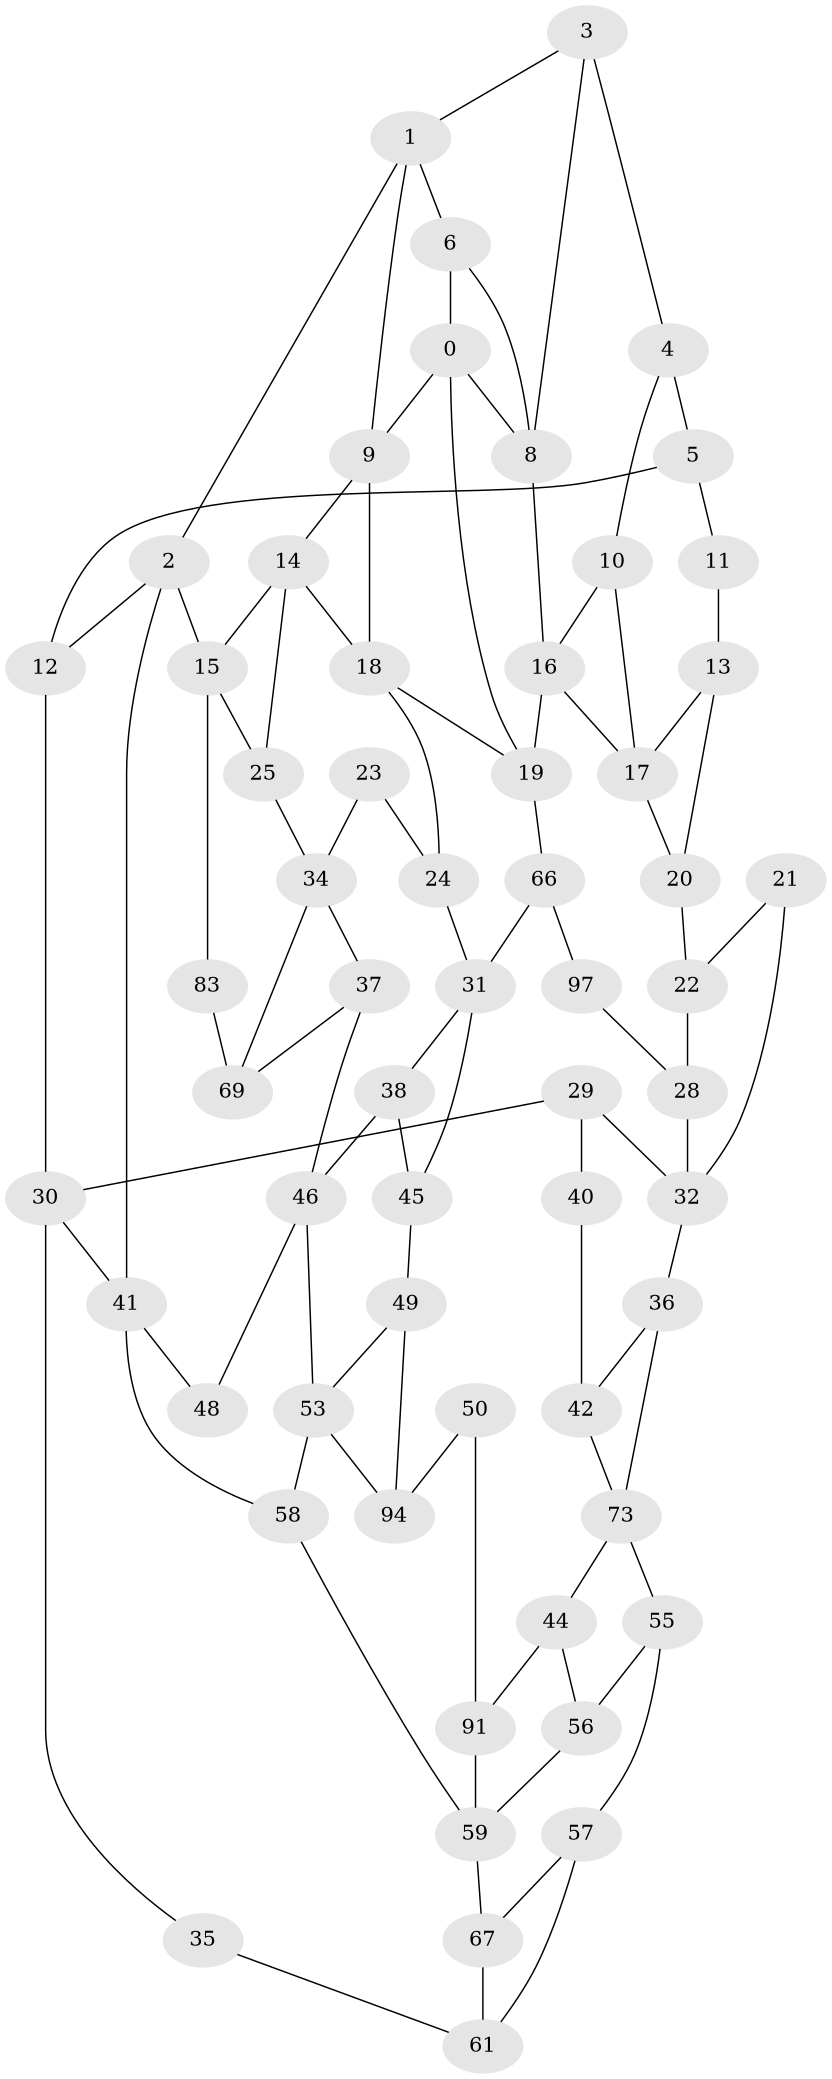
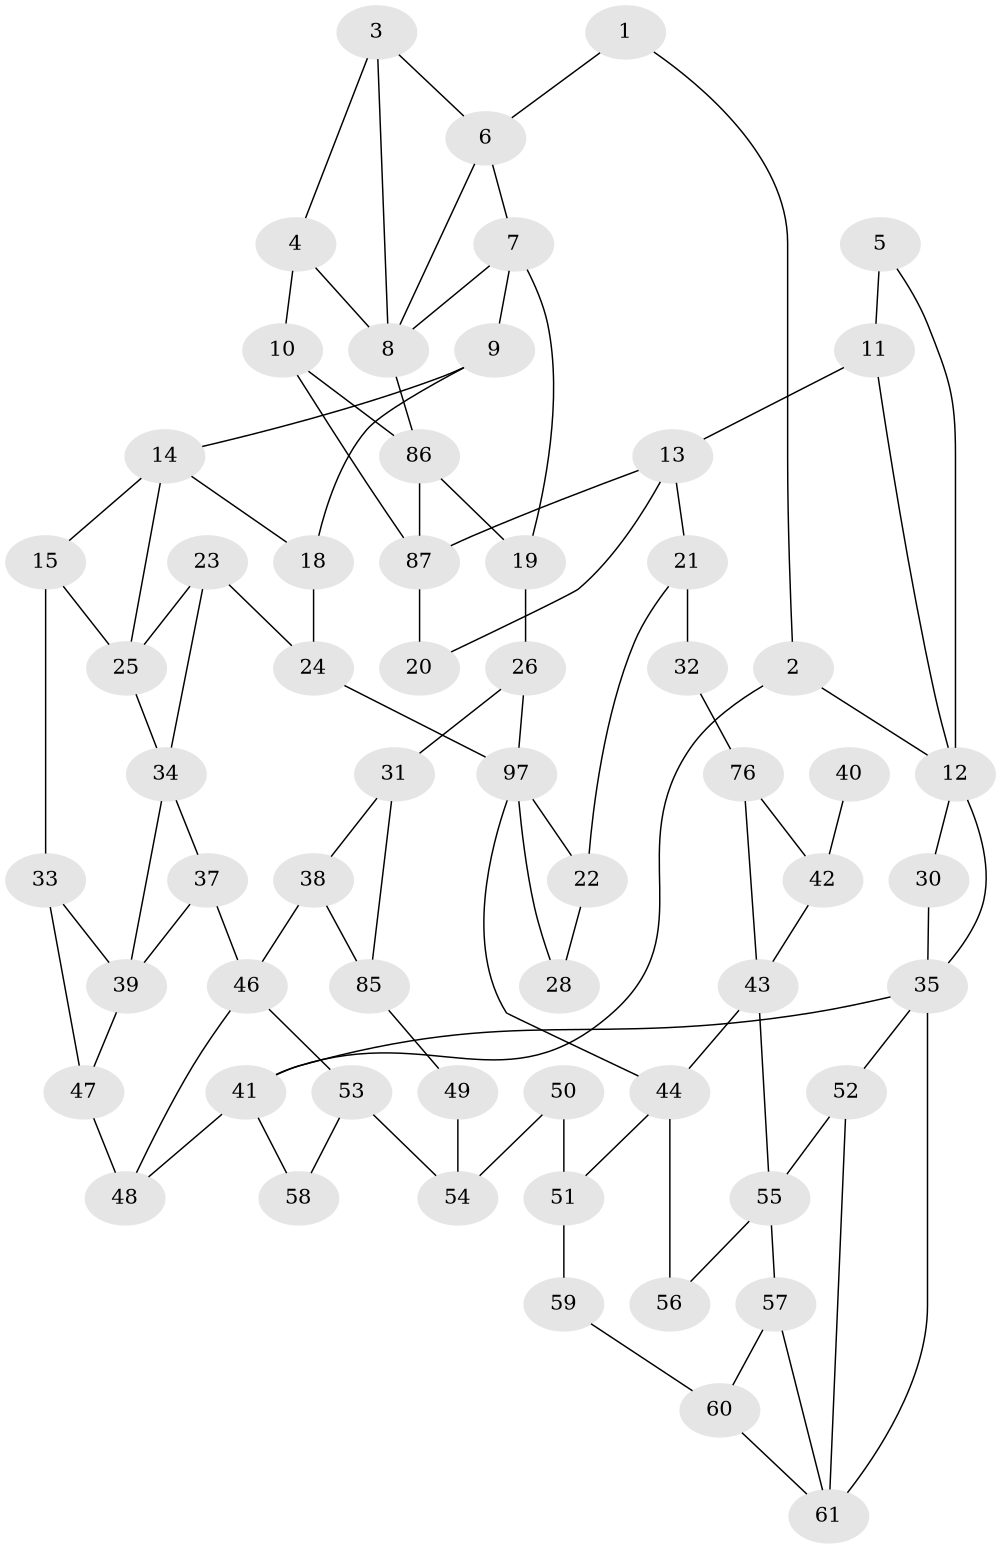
(499, 85) -> (431, 85)
(387, 297) -> none
(451, 350) -> (514, 244)
(681, 403) -> (342, 297)
none -> (680, 509)
none -> (909, 563)
none -> (167, 615)
(188, 615) -> none
(545, 668) -> (420, 456)
(451, 721) -> none
(637, 774) -> (420, 562)
(545, 880) -> (526, 668)
none -> (986, 885)
(457, 933) -> (415, 721)
(684, 934) -> (552, 827)
none -> (492, 980)
(208, 986) -> (46, 880)
none -> (84, 1092)
(233, 1092) -> (127, 986)
(582, 1092) -> none
none -> (847, 1092)
(688, 1146) -> none
(412, 1198) -> (370, 986)
(86, 1251) -> (566, 1030)
(662, 1304) -> (743, 774)
(360, 1357) -> none
(395, 1516) -> (458, 1198)
(621, 1516) -> (758, 986)
(377, 1678) -> none
(476, 1728) -> (564, 1198)
(529, 1781) -> none
(483, 1940) -> (720, 1410)
